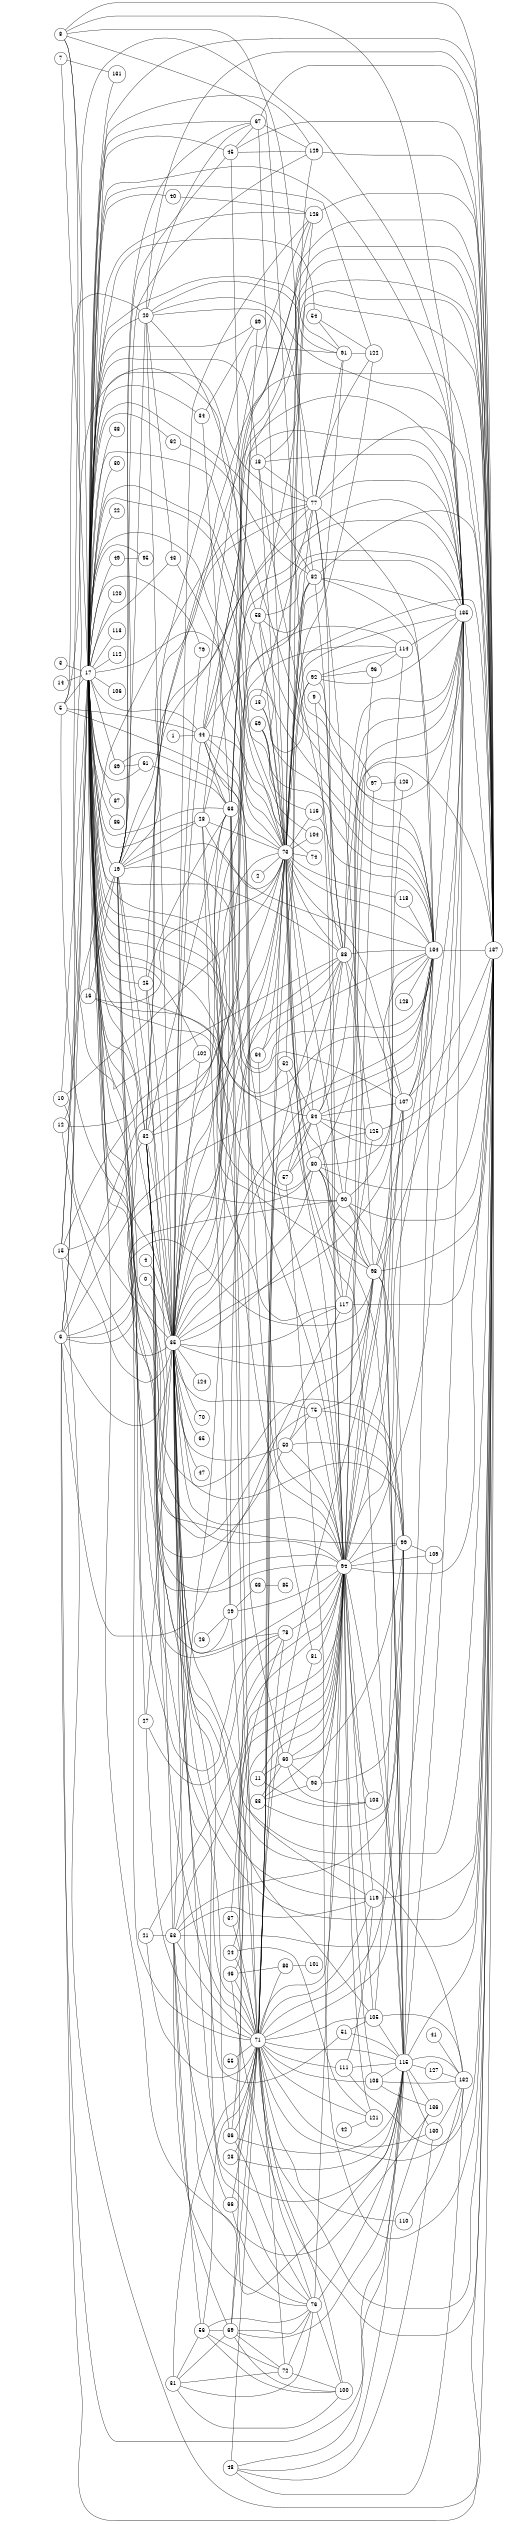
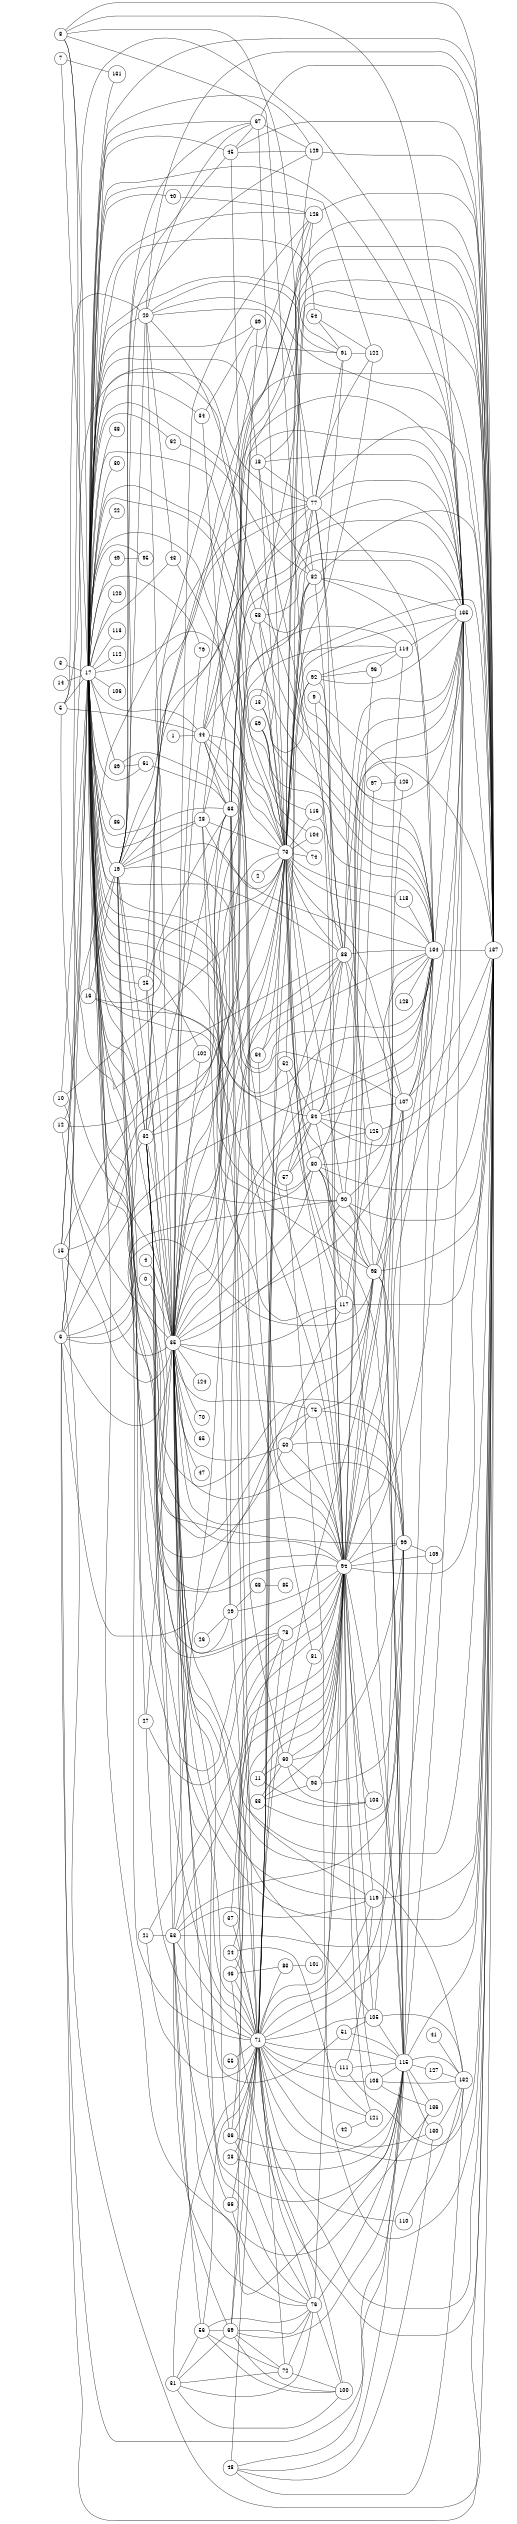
(344, 740) -> (360, 741)
(196, 761) -> none
(117, 801) -> none
